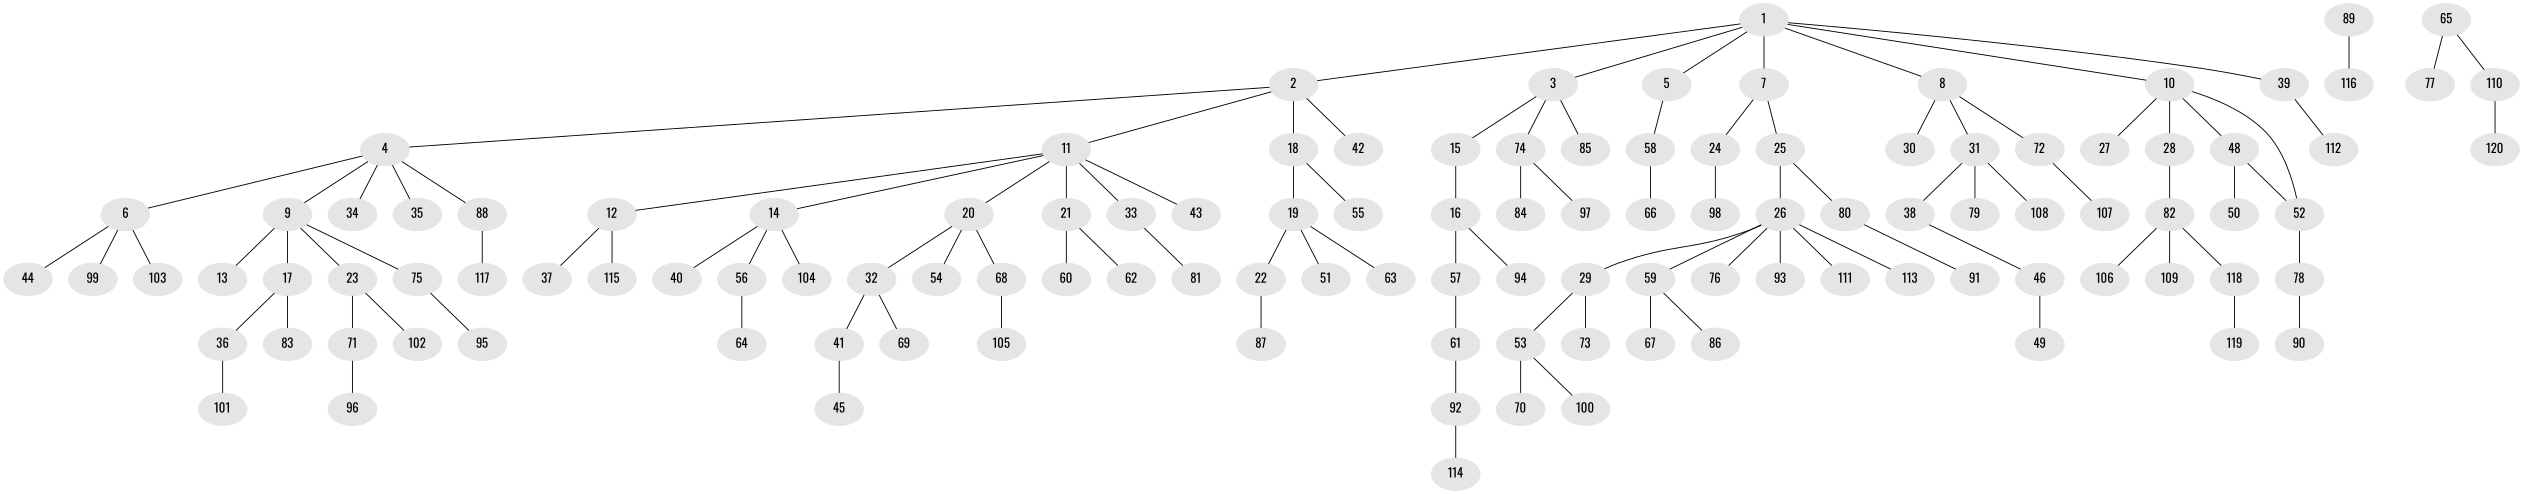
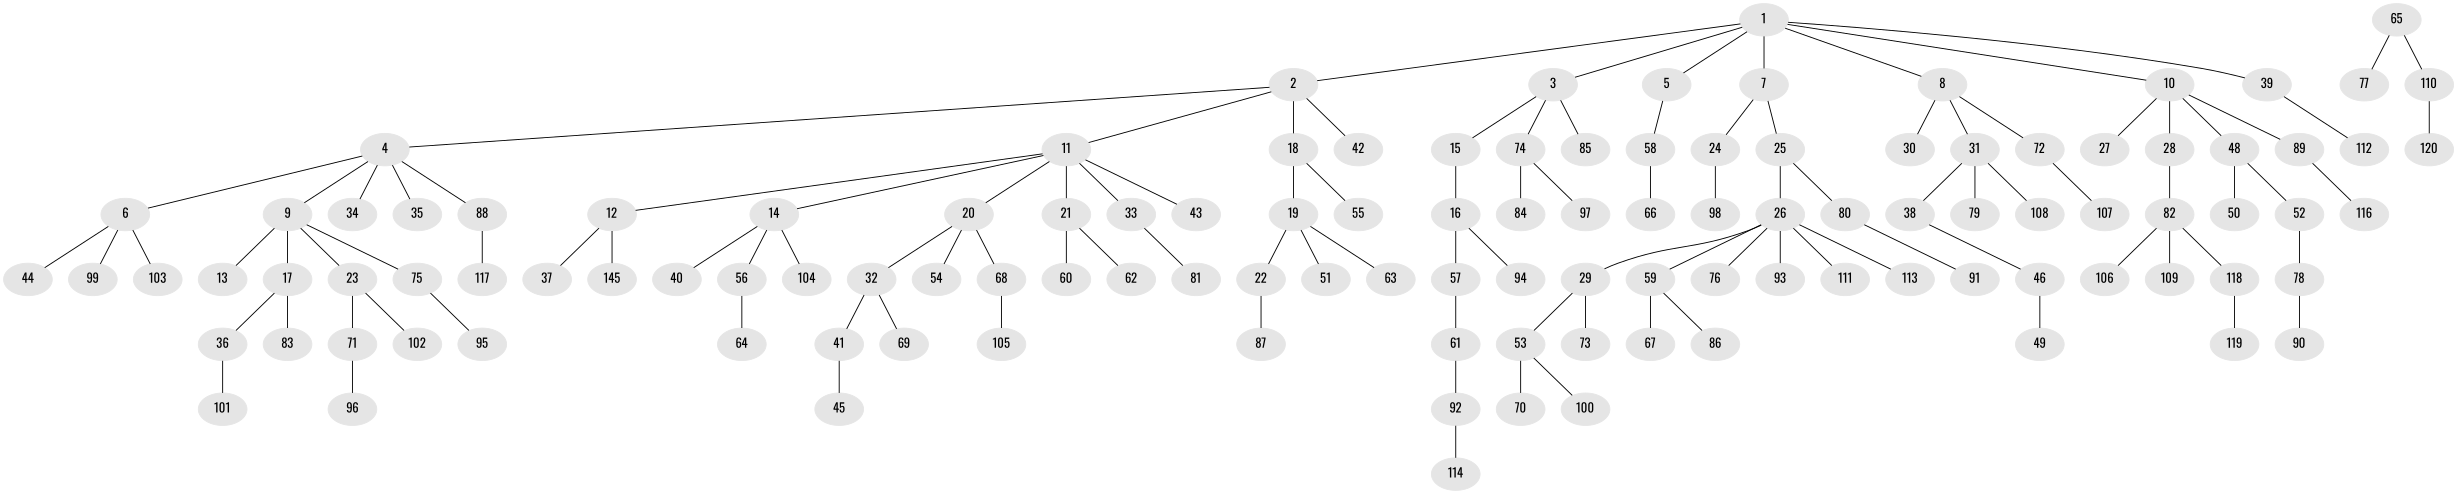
(2262, 128) -> (2235, 117)
(612, 279) -> (612, 279)
